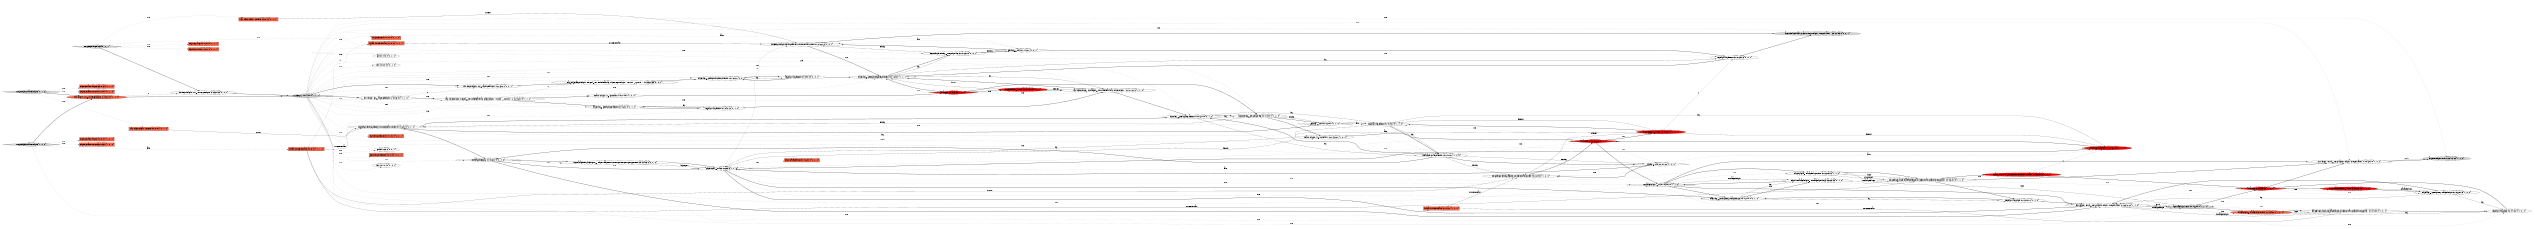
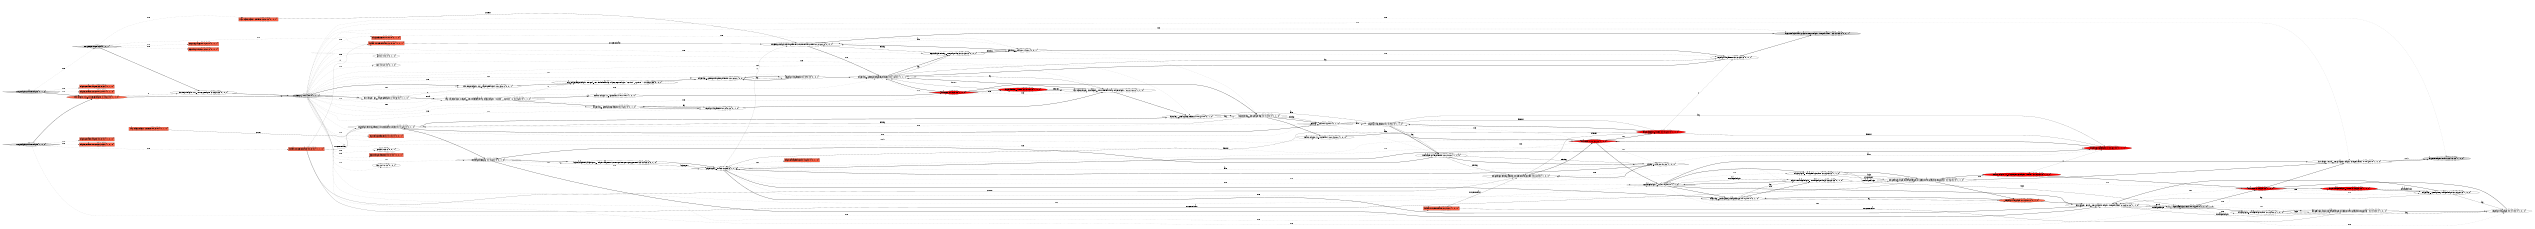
(722, 36) -> (722, 36)
(428, 97) -> (428, 97)
(89, 110) -> (64, 70)
(1292, 113) -> (1292, 113)
(508, 117) -> (500, 113)
(883, 135) -> (883, 135)
(1318, 141) -> none
(1304, 146) -> none
(149, 148) -> (149, 148)
(1048, 148) -> none
(598, 169) -> (598, 169)
(2022, 200) -> (2022, 200)
(2261, 212) -> (2261, 212)
